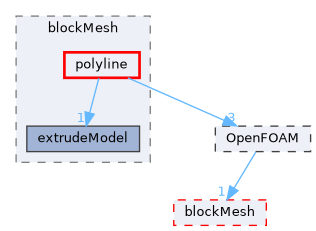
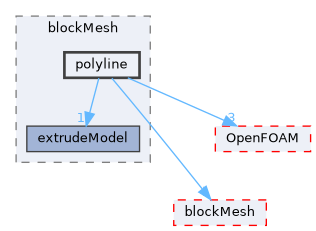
(102, 65) -> (102, 65)
(263, 139) -> (263, 139)
(245, 170) -> (160, 136)
